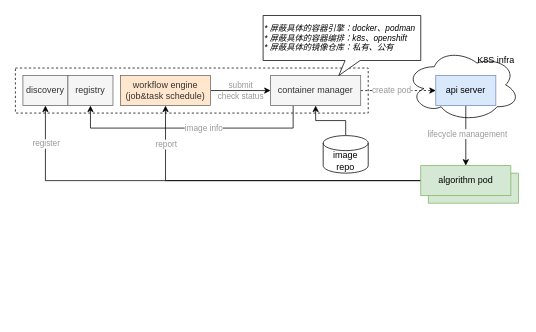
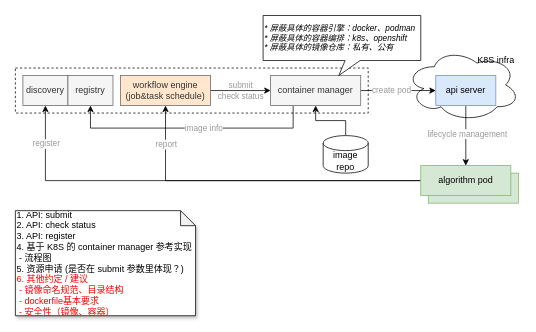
(420, 90) -> (420, 90)
none -> (105, 263)
